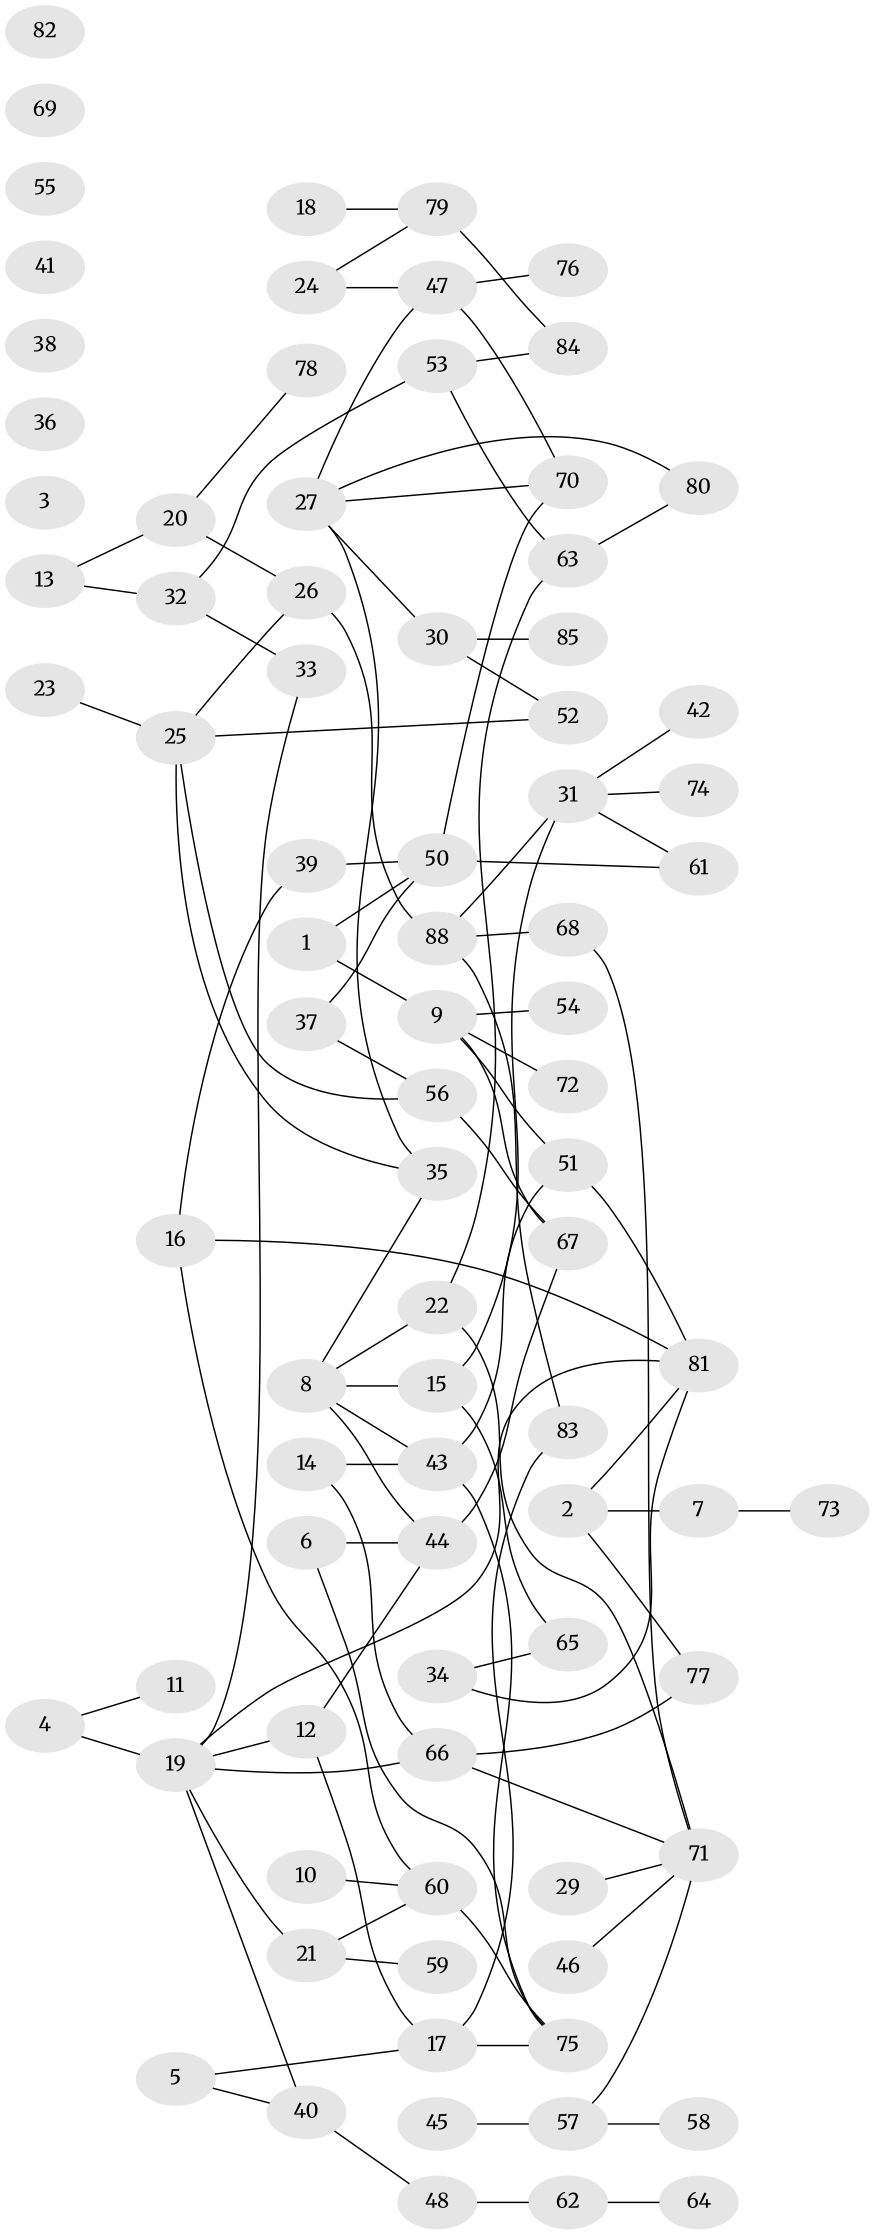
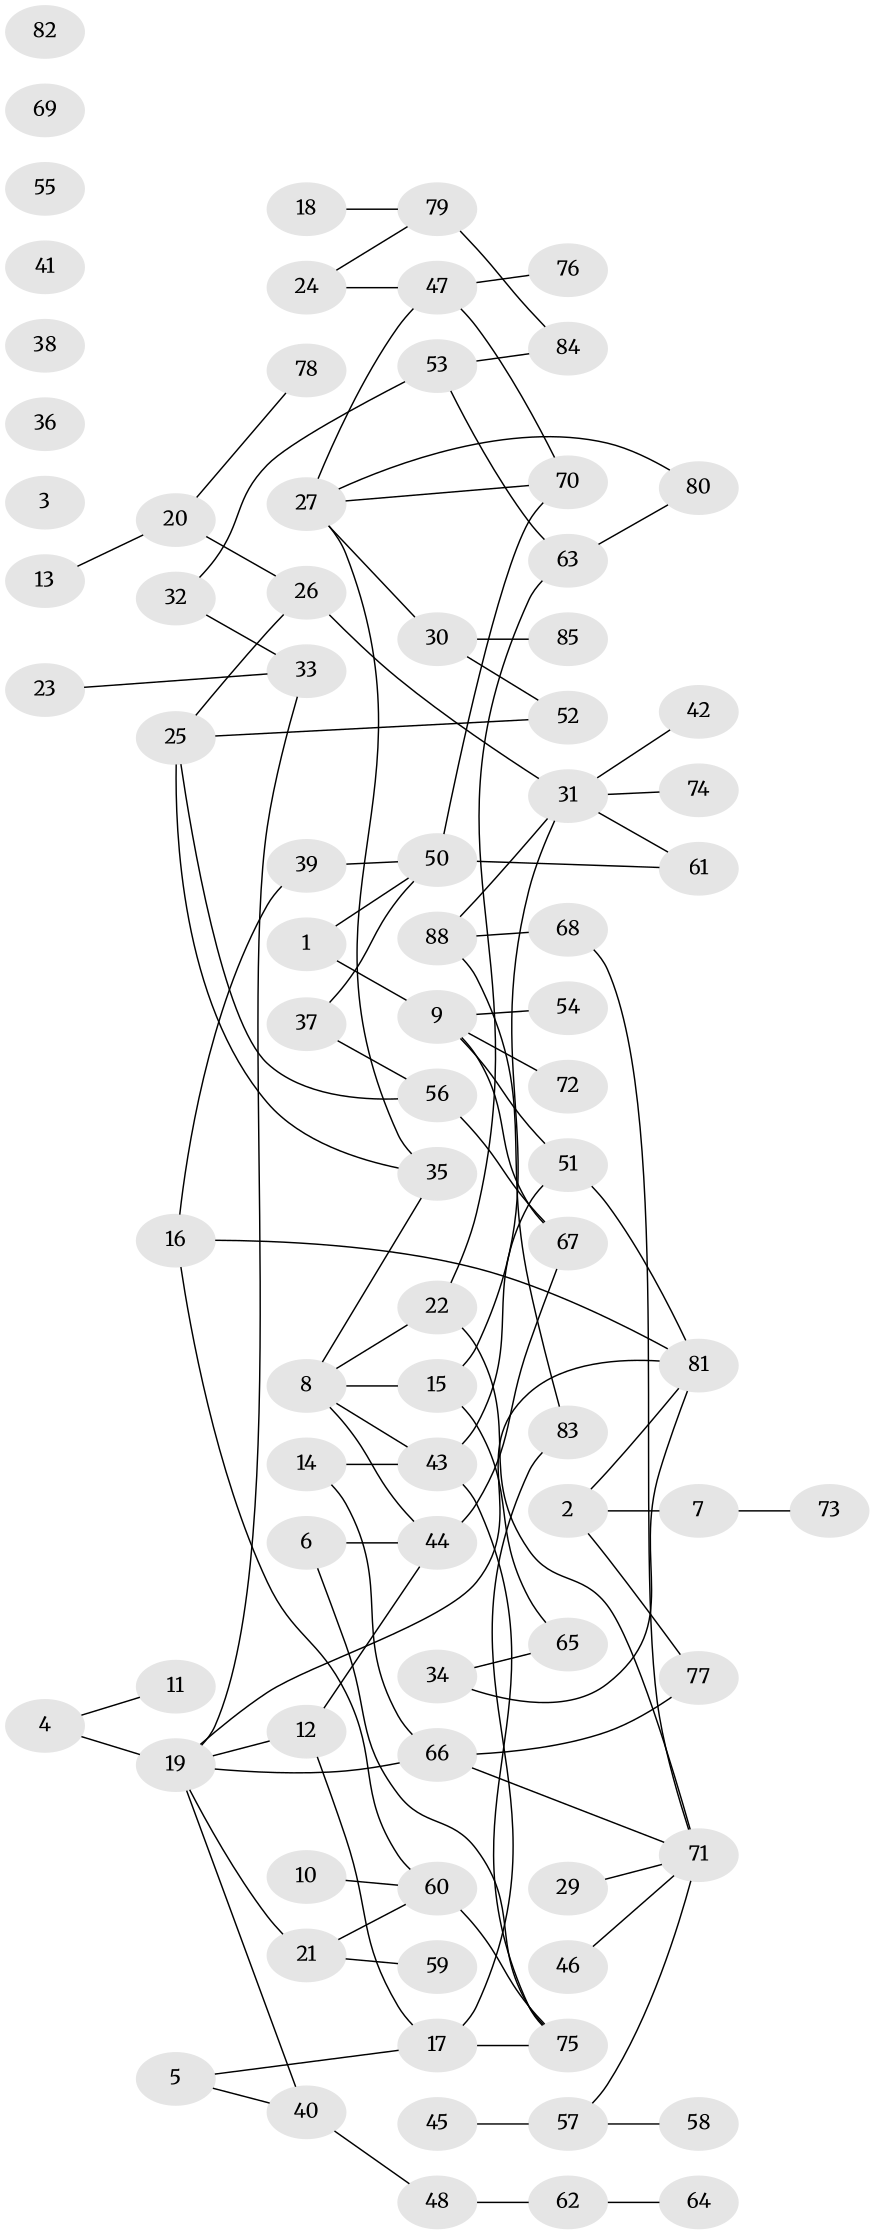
(111, 590) -> none
(367, 693) -> (429, 703)
(111, 714) -> (176, 681)
